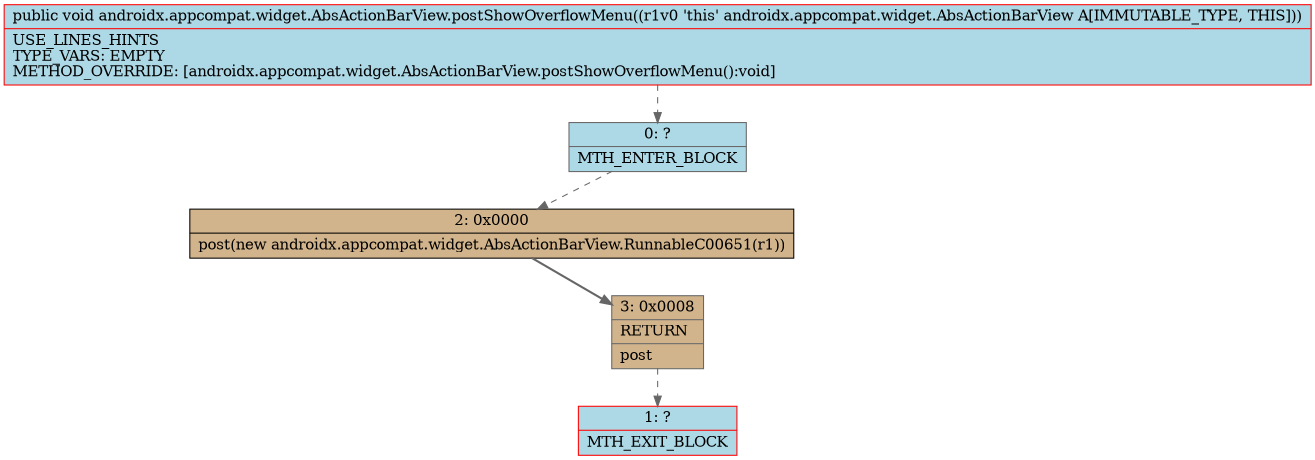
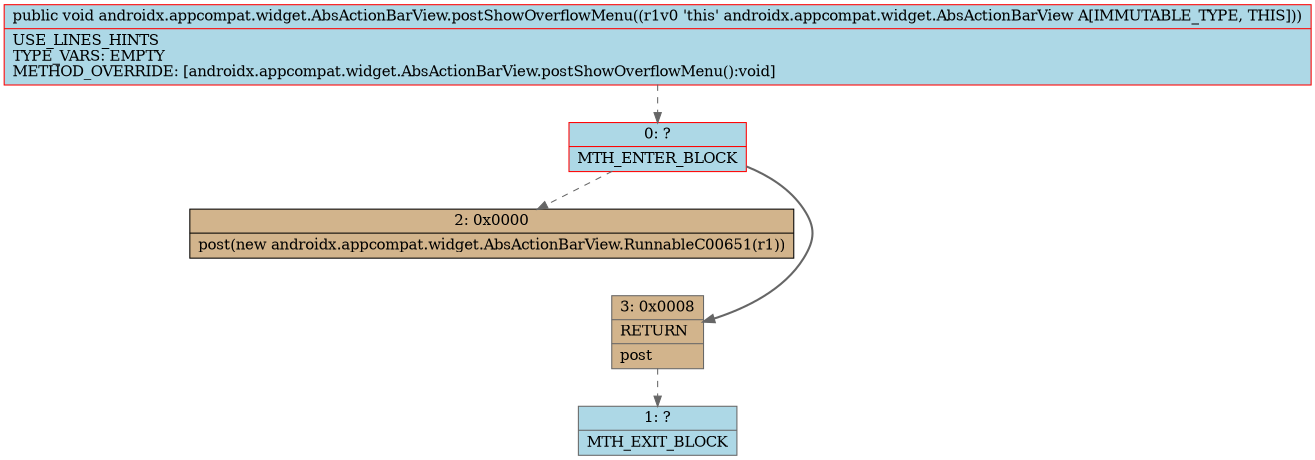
(658, 147) -> (658, 147)
(567, 278) -> (807, 252)
(658, 431) -> (658, 431)
